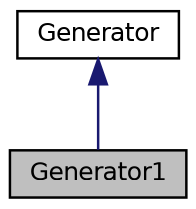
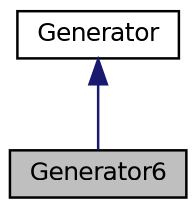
(98, 174) -> (98, 174)
